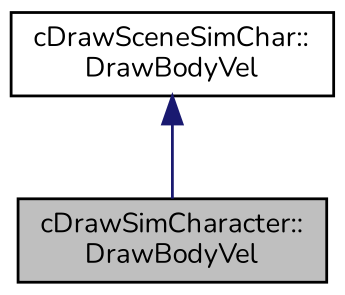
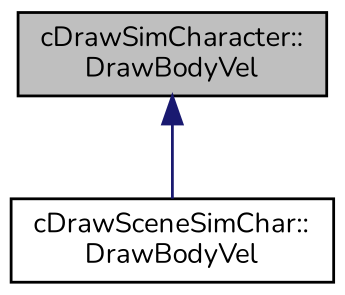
(172, 162) -> (172, 162)
